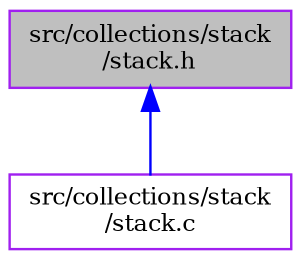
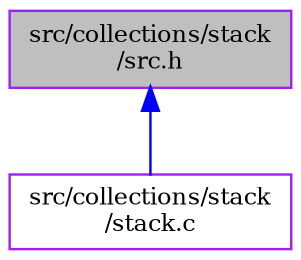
(150, 49) -> (150, 49)
